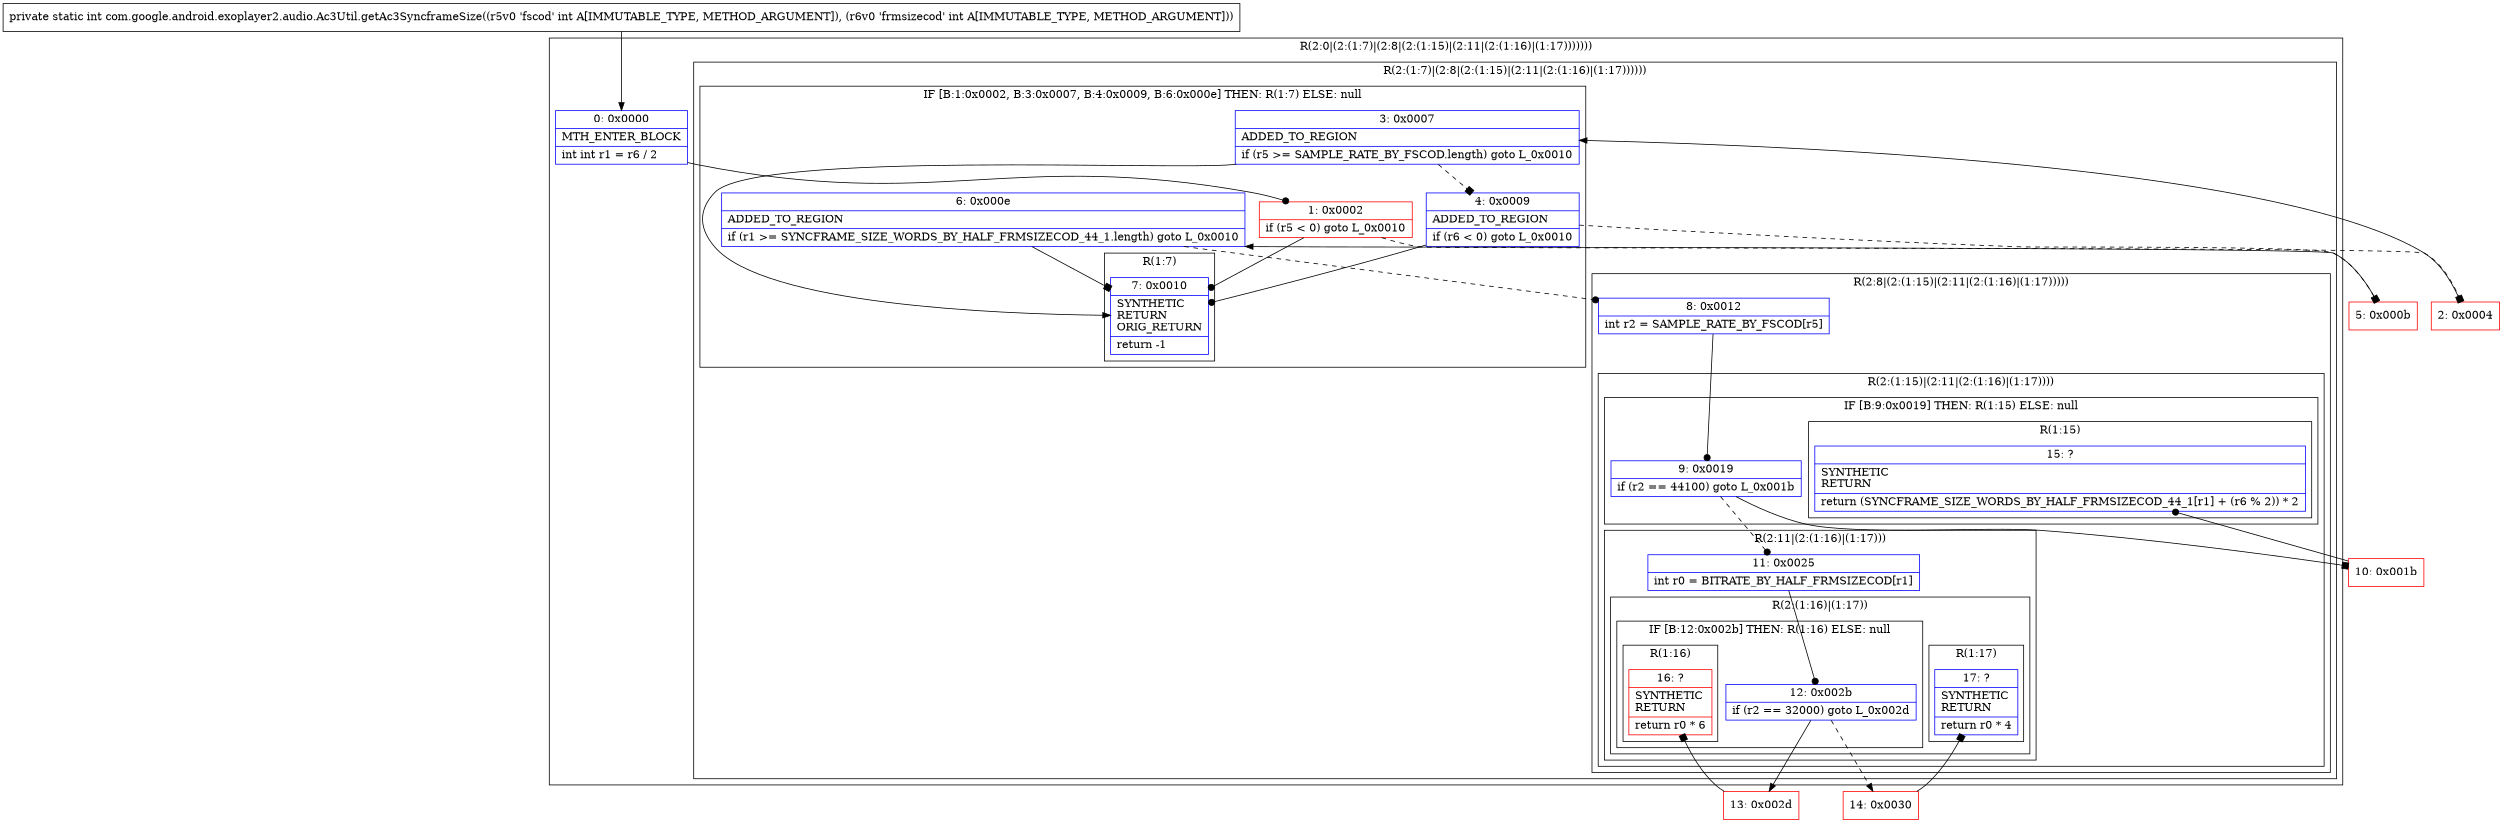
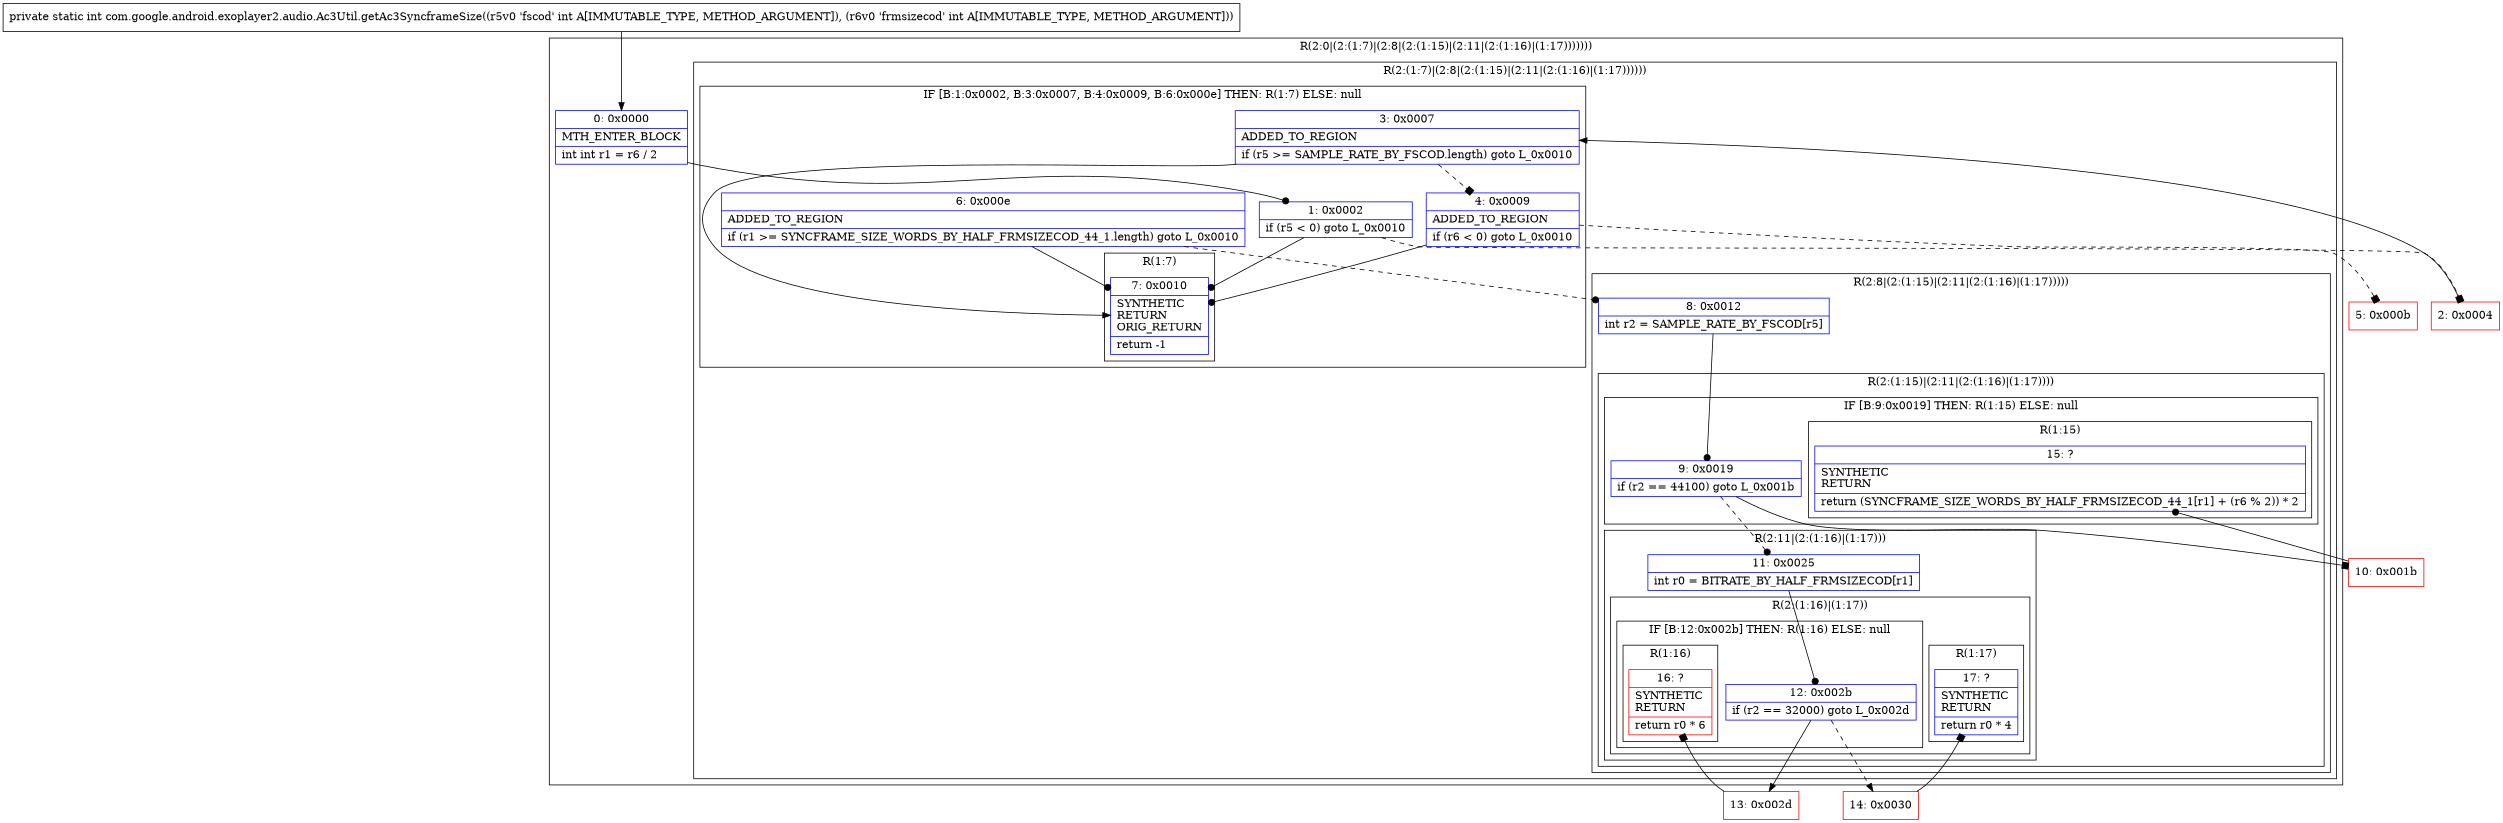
(1336, 220) -> (1336, 220)
(1826, 248) -> none
(1068, 266) -> (1068, 266)
